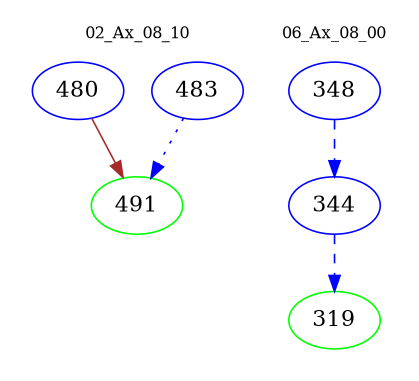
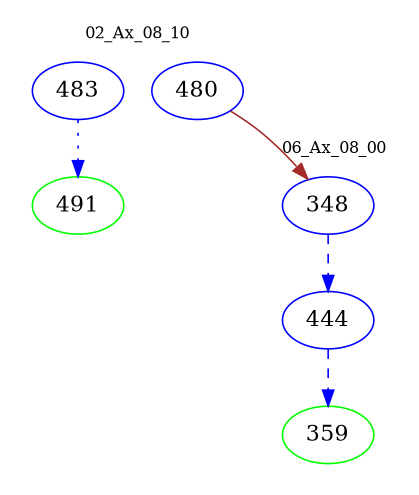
(104, 141) -> (280, 149)
(335, 206) -> (328, 320)
(335, 320) -> (328, 435)
